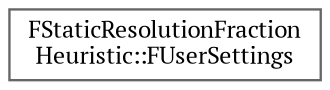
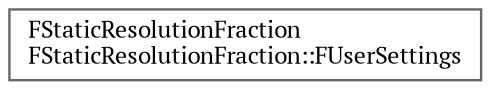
(165, 45) -> (245, 45)
